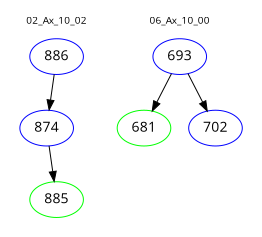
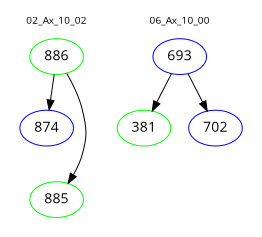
(57, 57) -> (57, 57)
(144, 128) -> (144, 128)
(51, 159) -> (85, 123)
